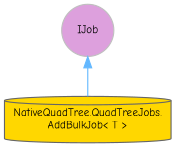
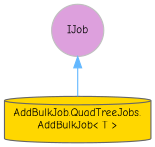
(88, 120) -> (78, 120)
